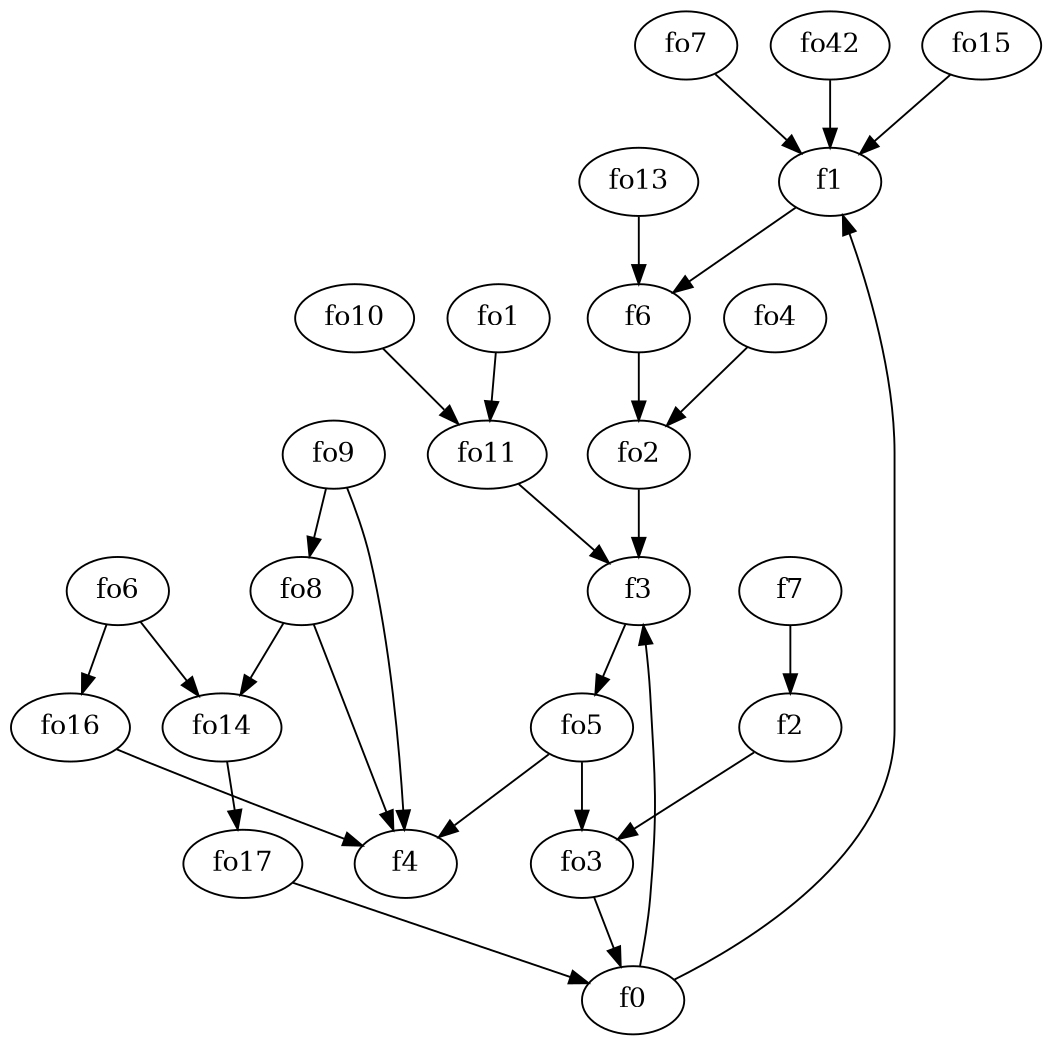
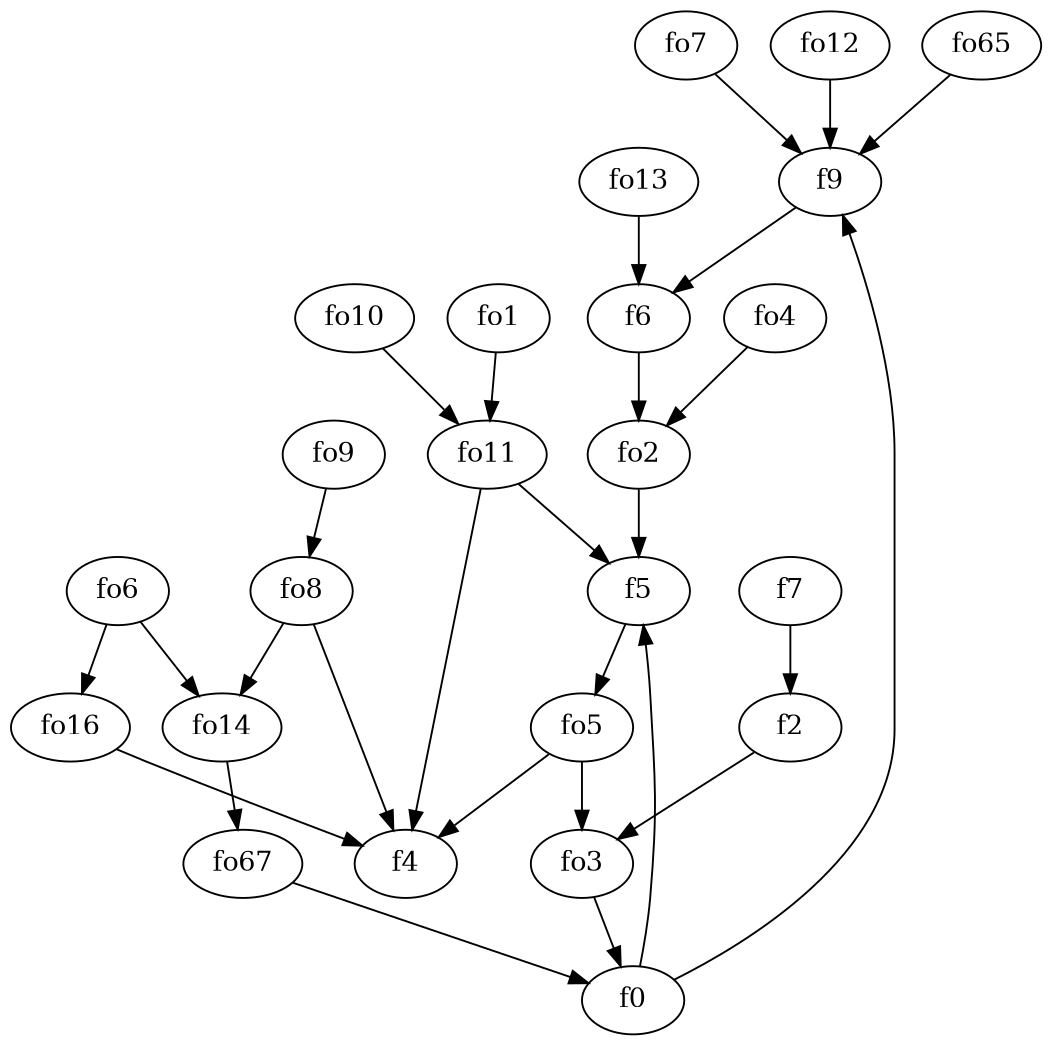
(830, 45) -> (830, 45)
(982, 45) -> (982, 45)
(830, 182) -> (830, 182)
(639, 591) -> (639, 591)
(387, 647) -> (448, 650)
(243, 864) -> (243, 864)
